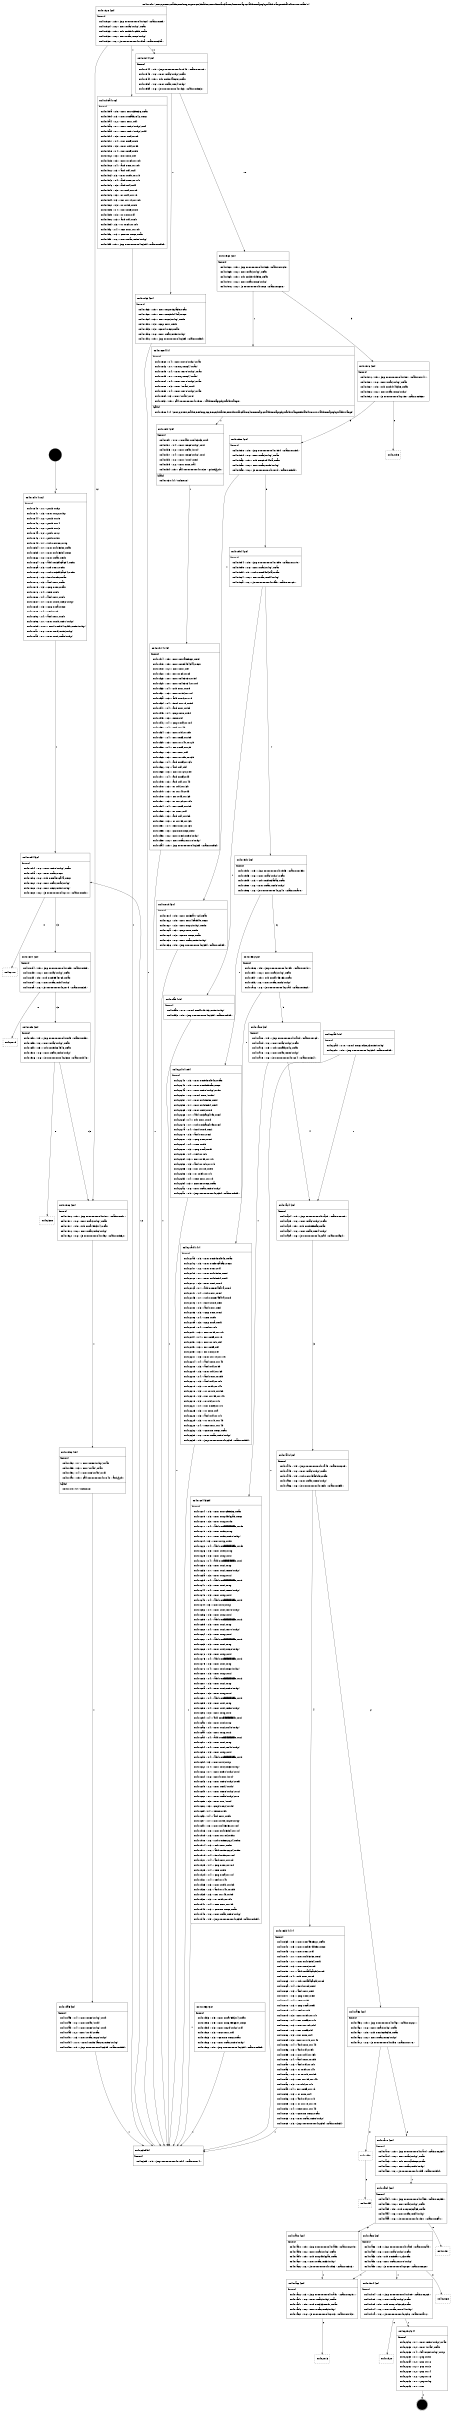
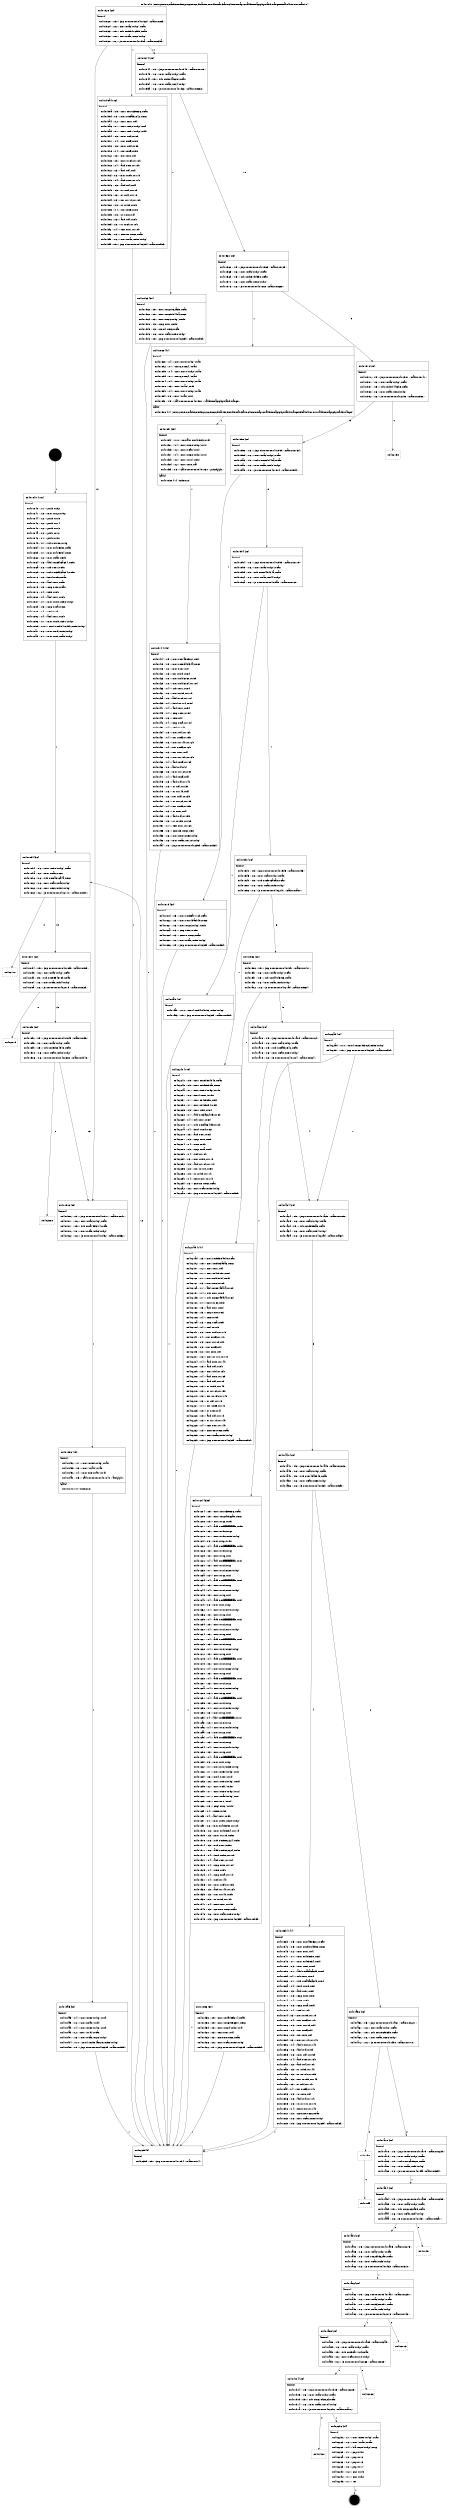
(360, 2275) -> (366, 2322)
